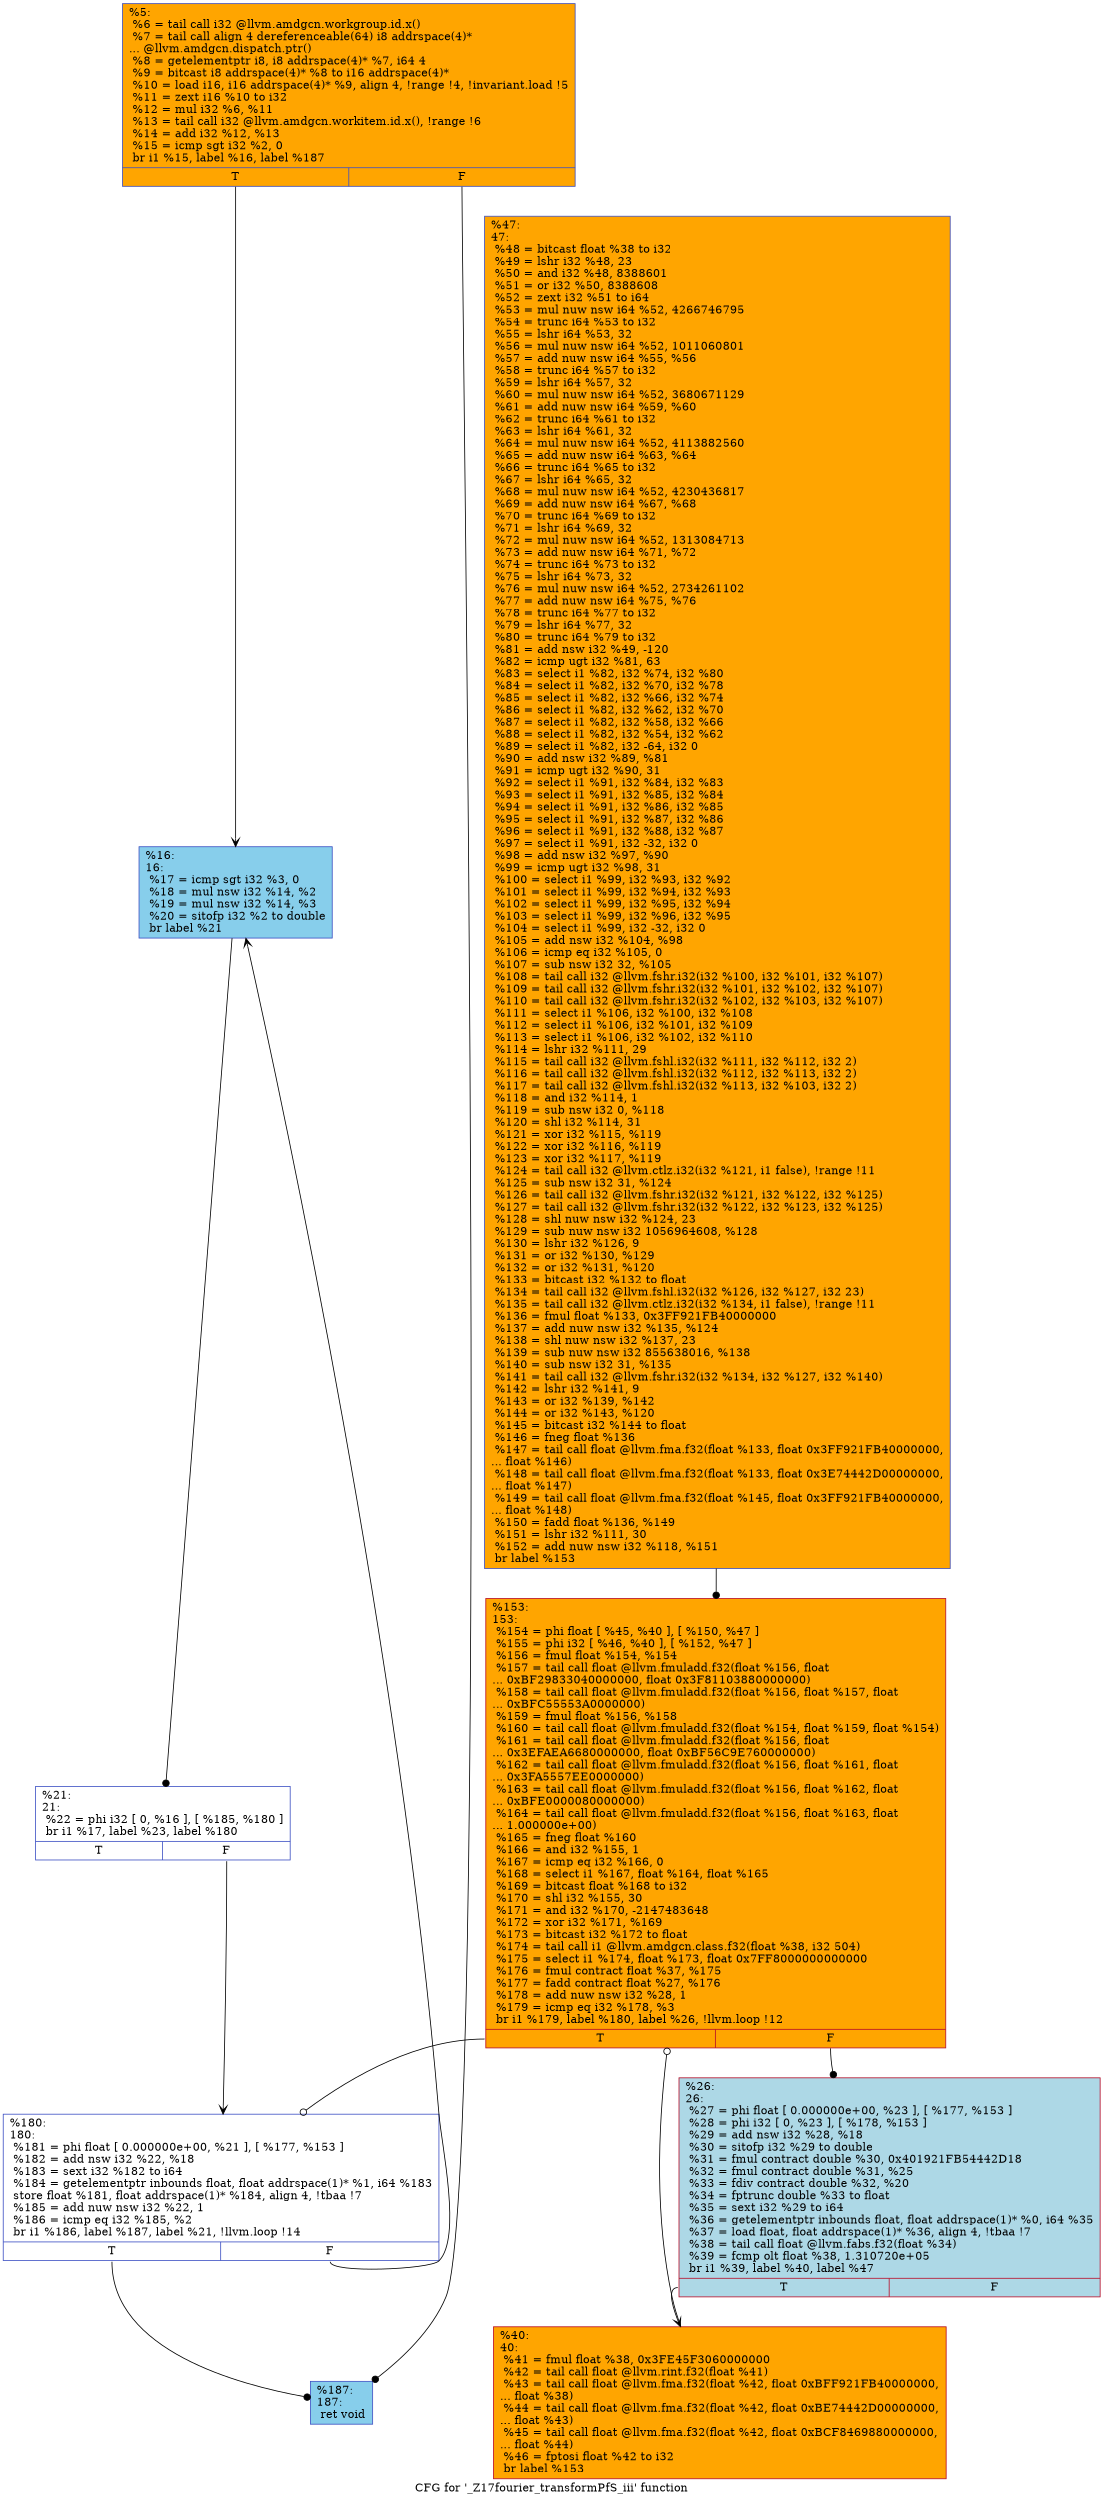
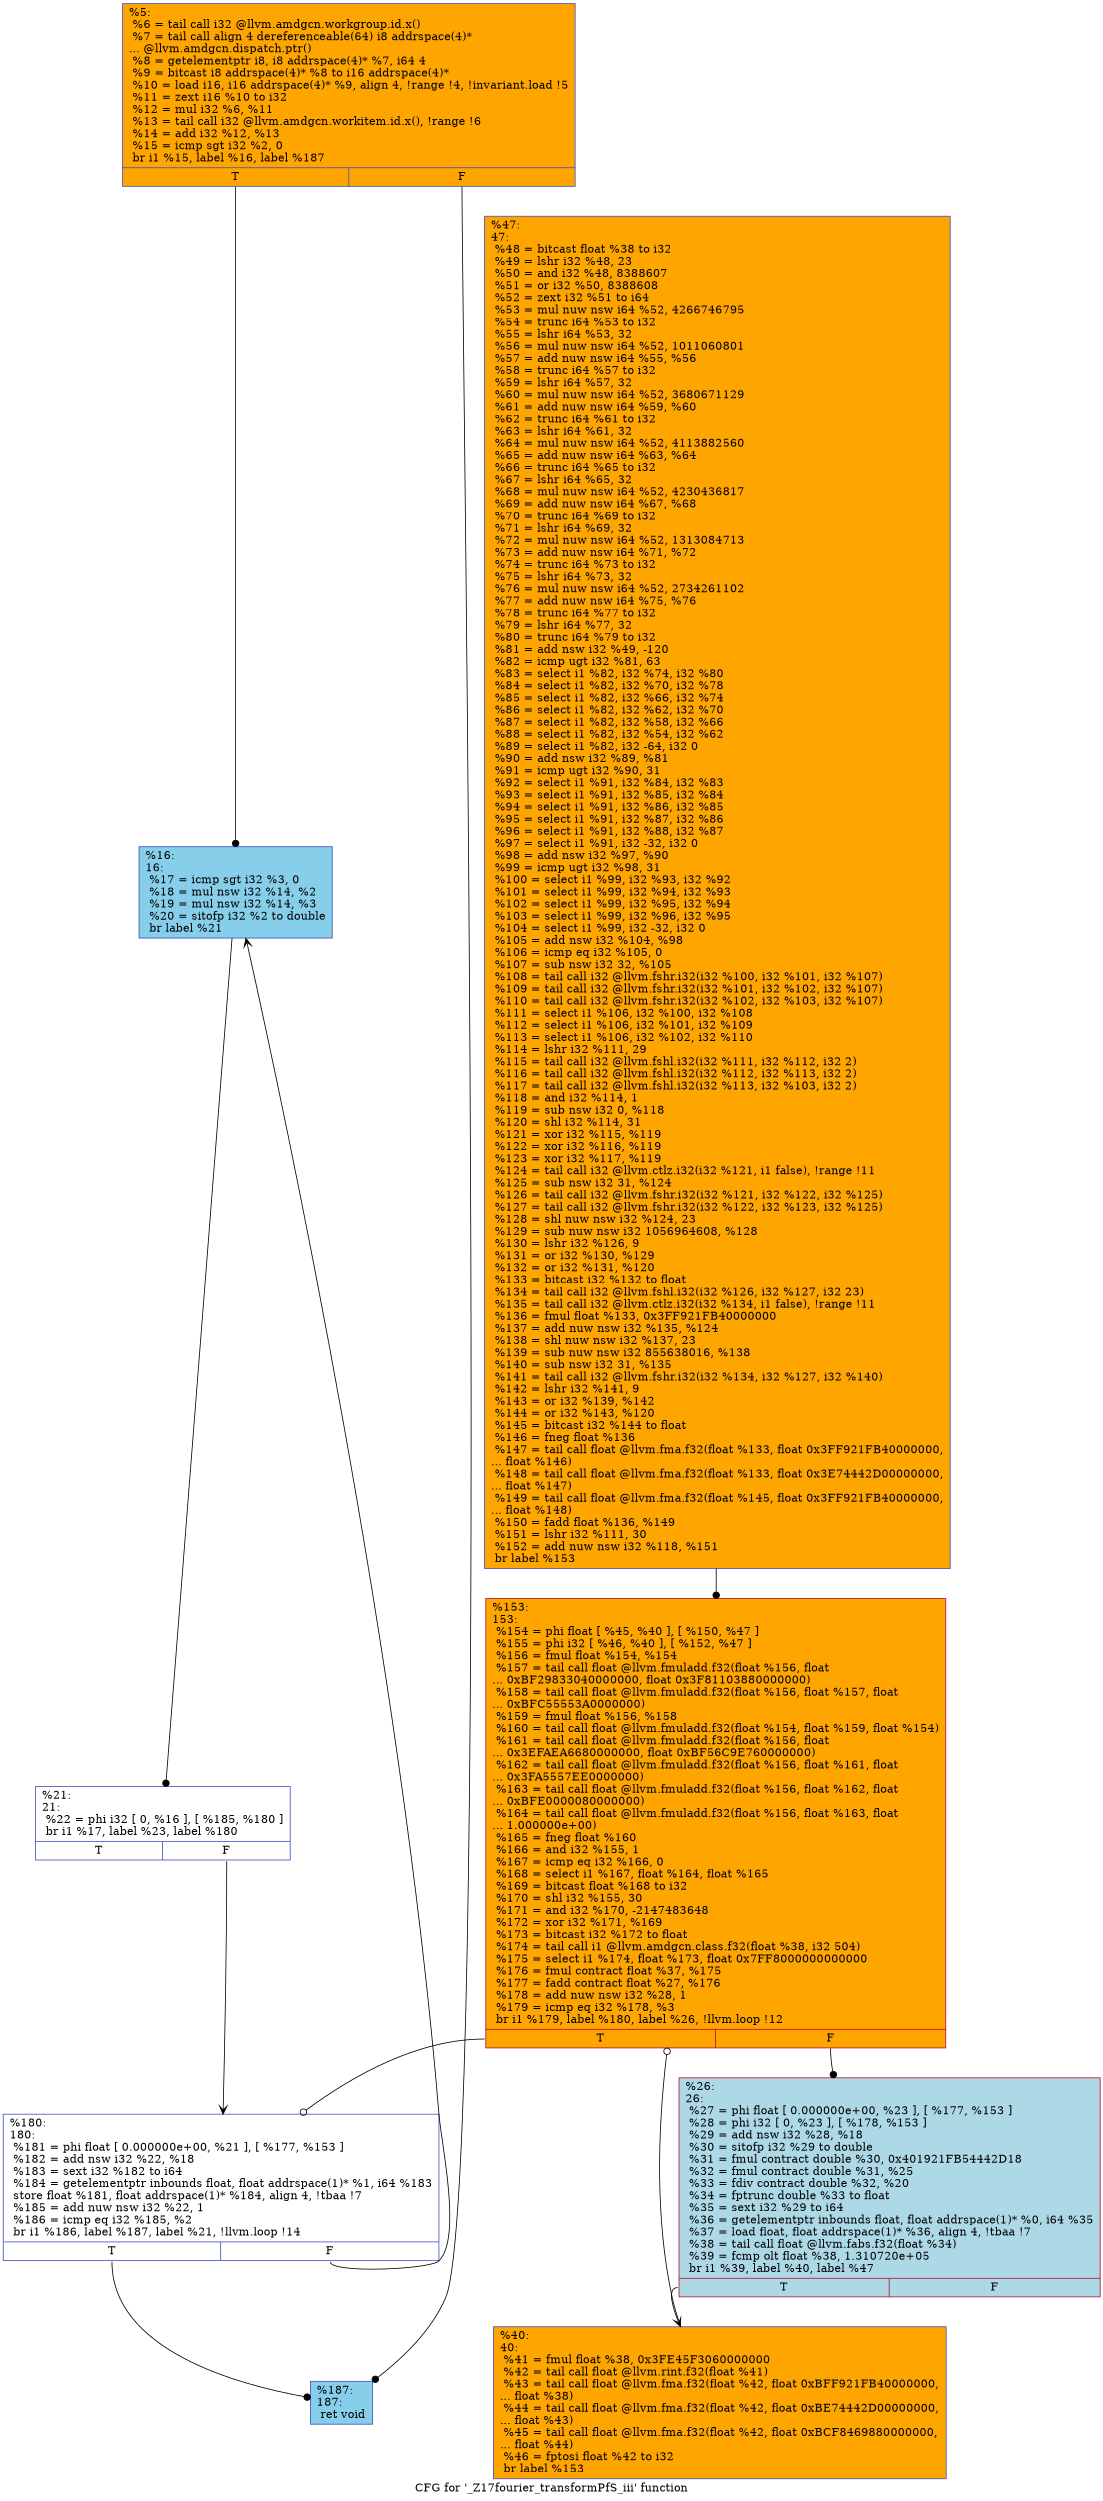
(580, 274) -> (580, 274)
(236, 513) -> (236, 513)
(720, 2403) -> (720, 2403)
